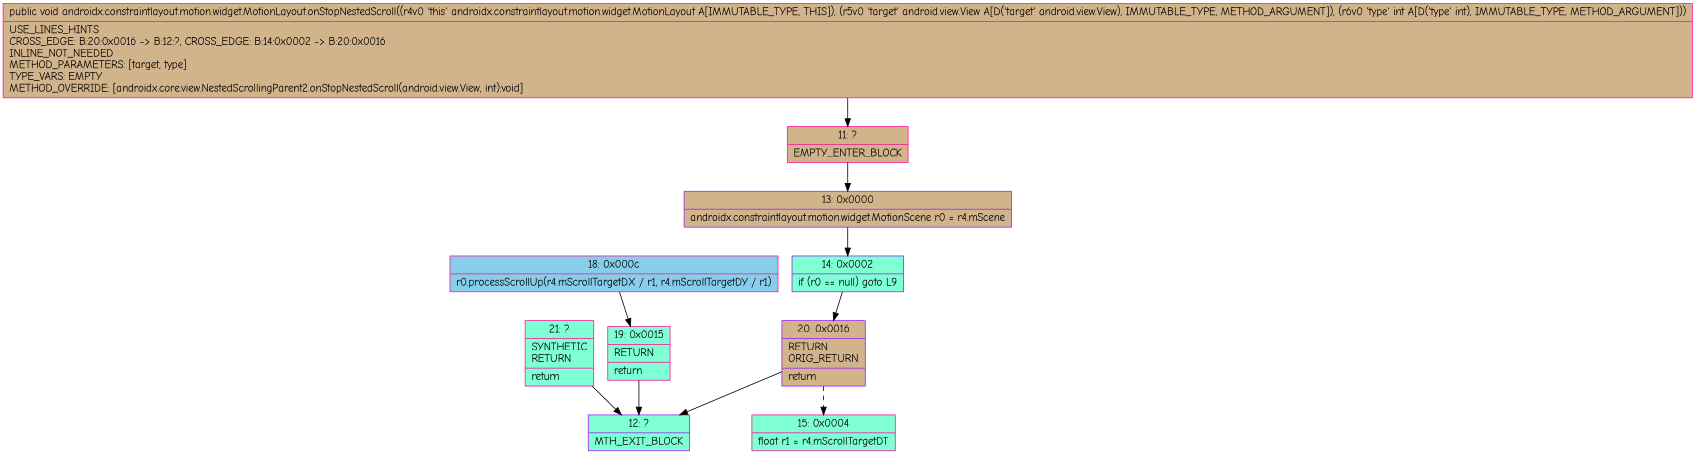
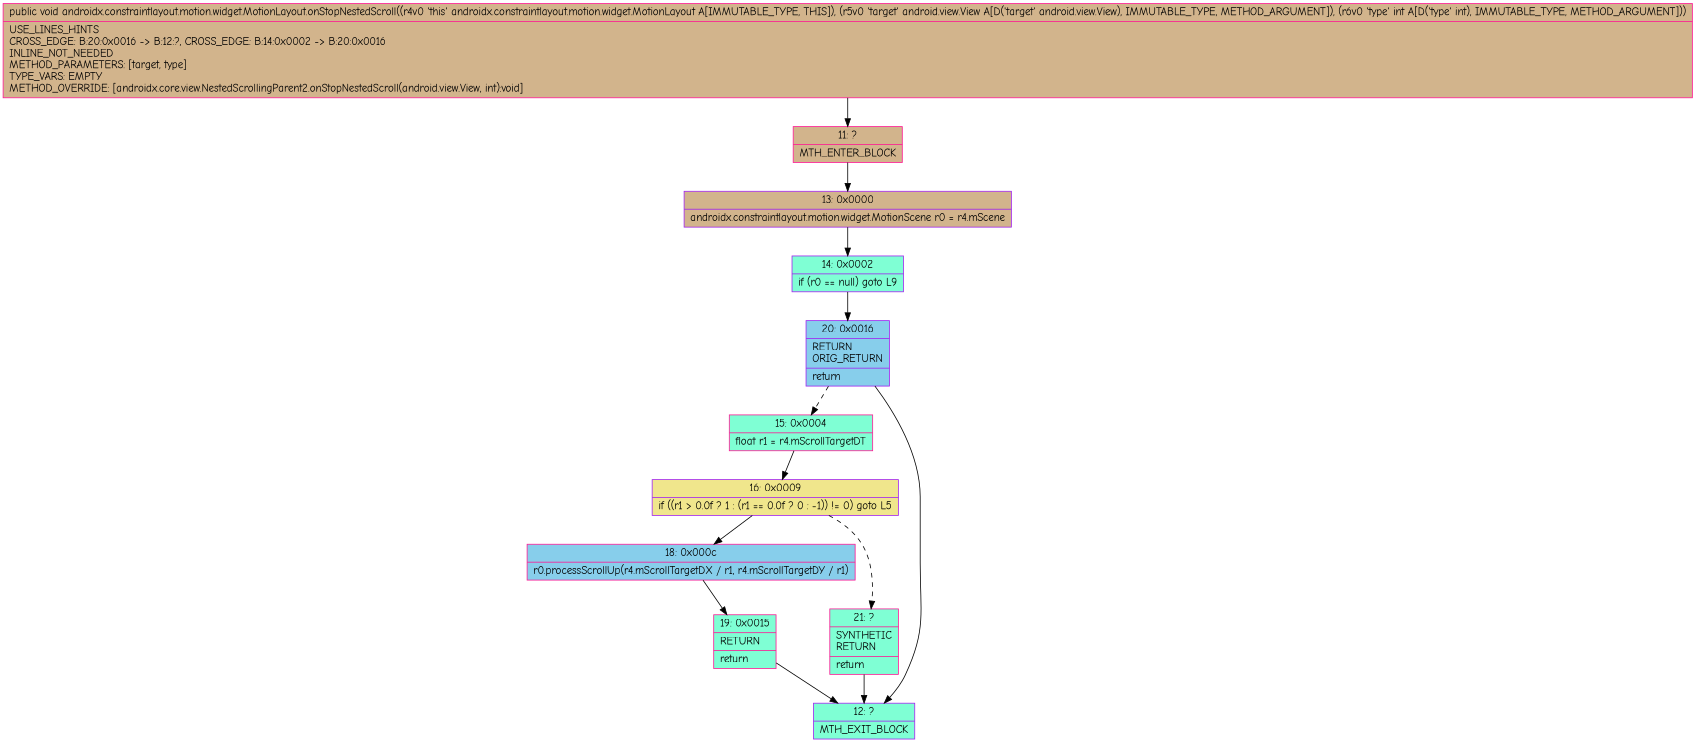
(848, 153) -> (848, 153)
(824, 353) -> (848, 353)
none -> (775, 497)
